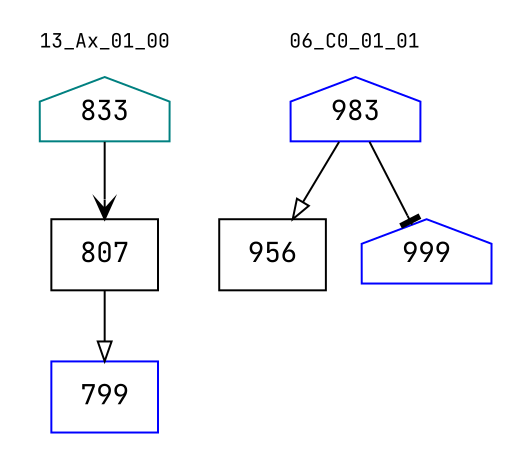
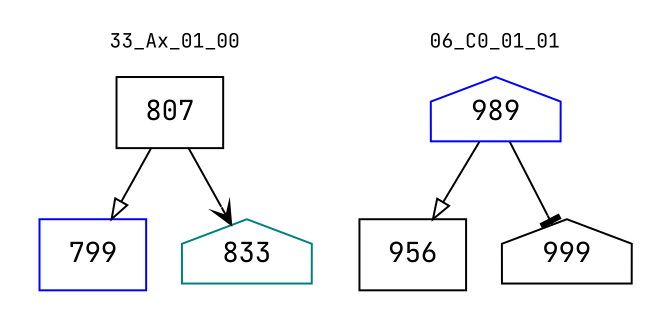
(106, 42) -> (176, 42)
(356, 113) -> (496, 113)
(105, 170) -> (205, 178)
(427, 255) -> (567, 255)
